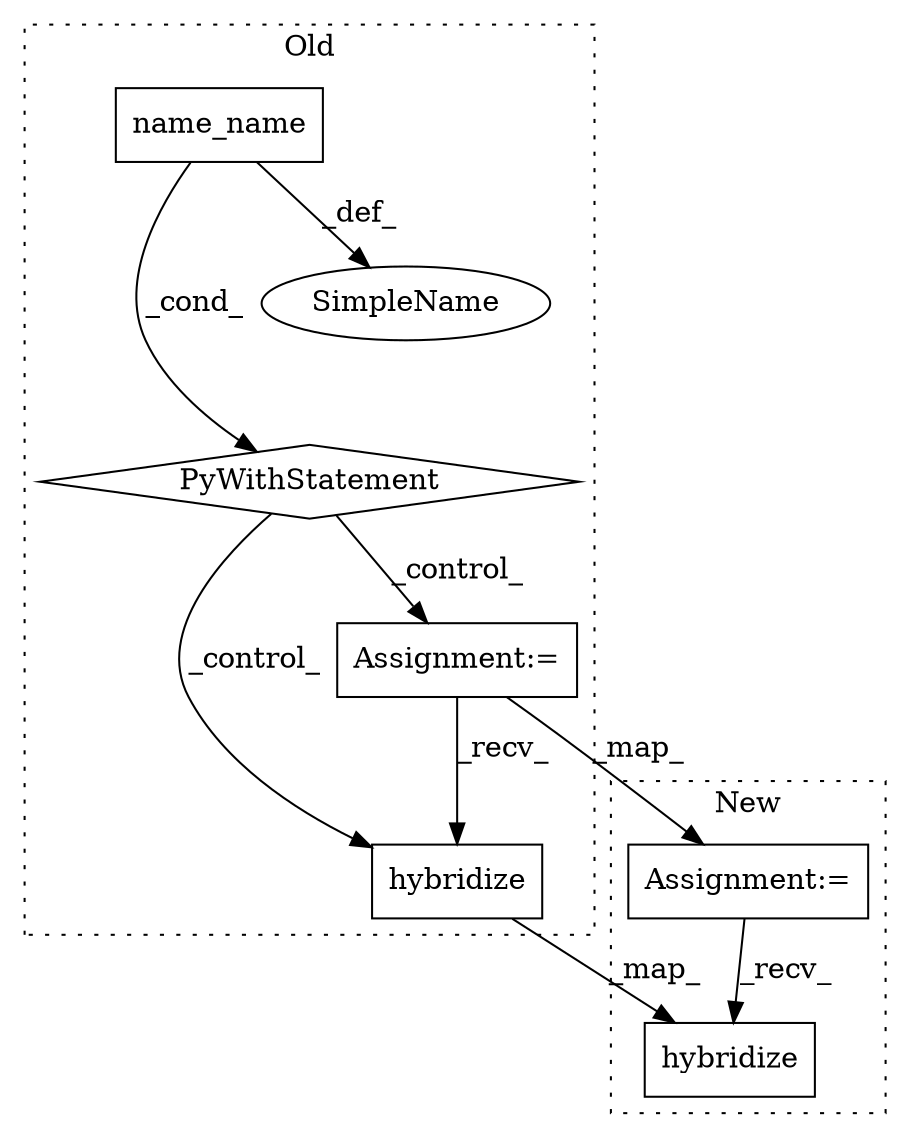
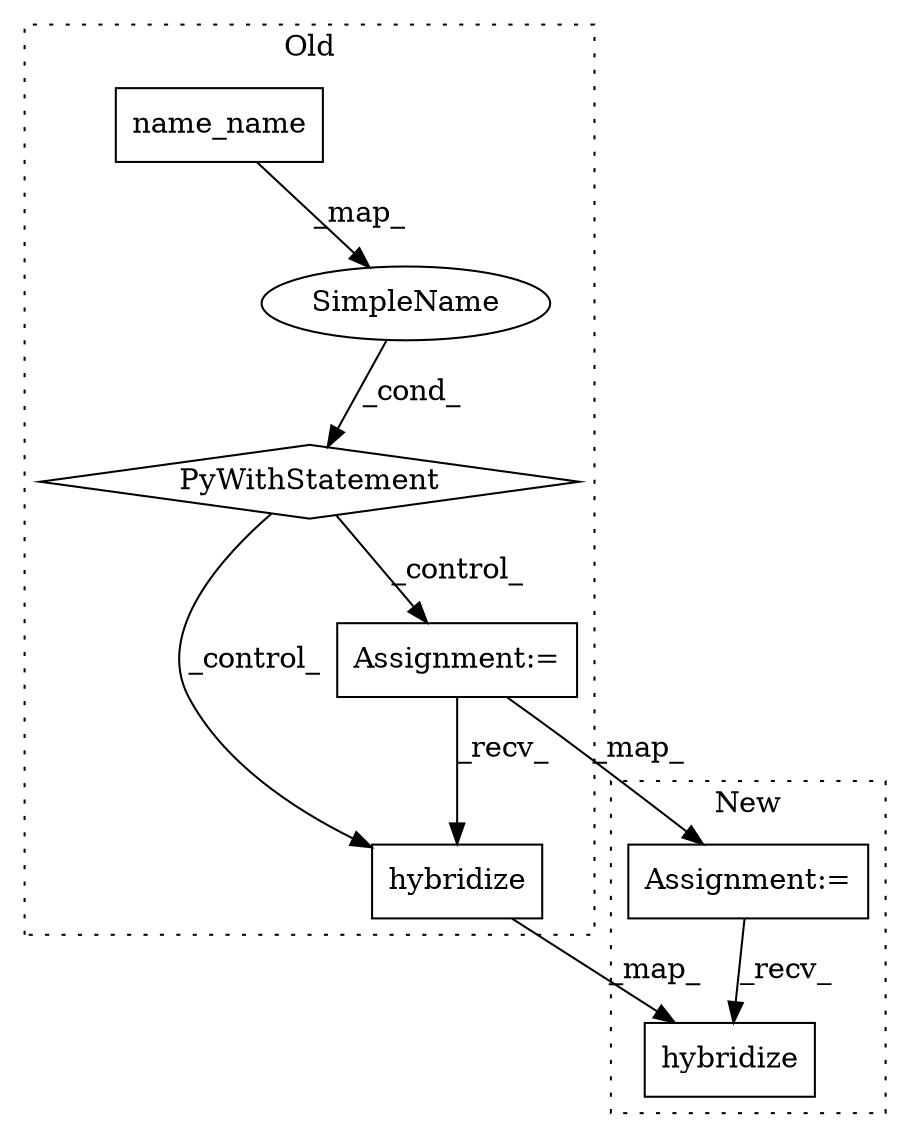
(360, 214) -> (360, 214)
(138, 315) -> (362, 385)
